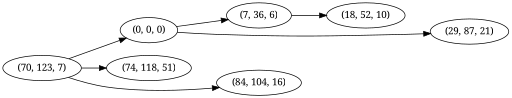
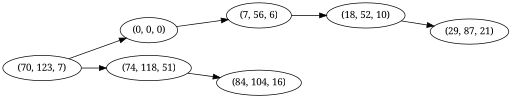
(259, 15) -> (259, 15)
(300, 36) -> (414, 23)
(140, 90) -> (201, 75)
